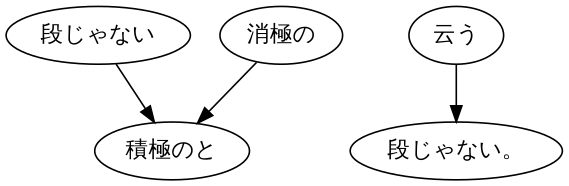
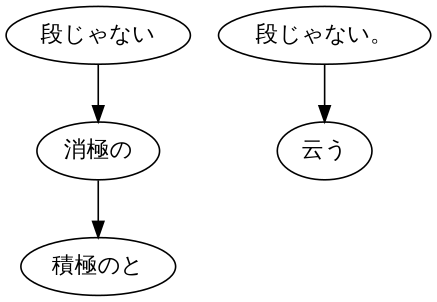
(456, 85) -> (325, 85)
(131, 86) -> (98, 85)
